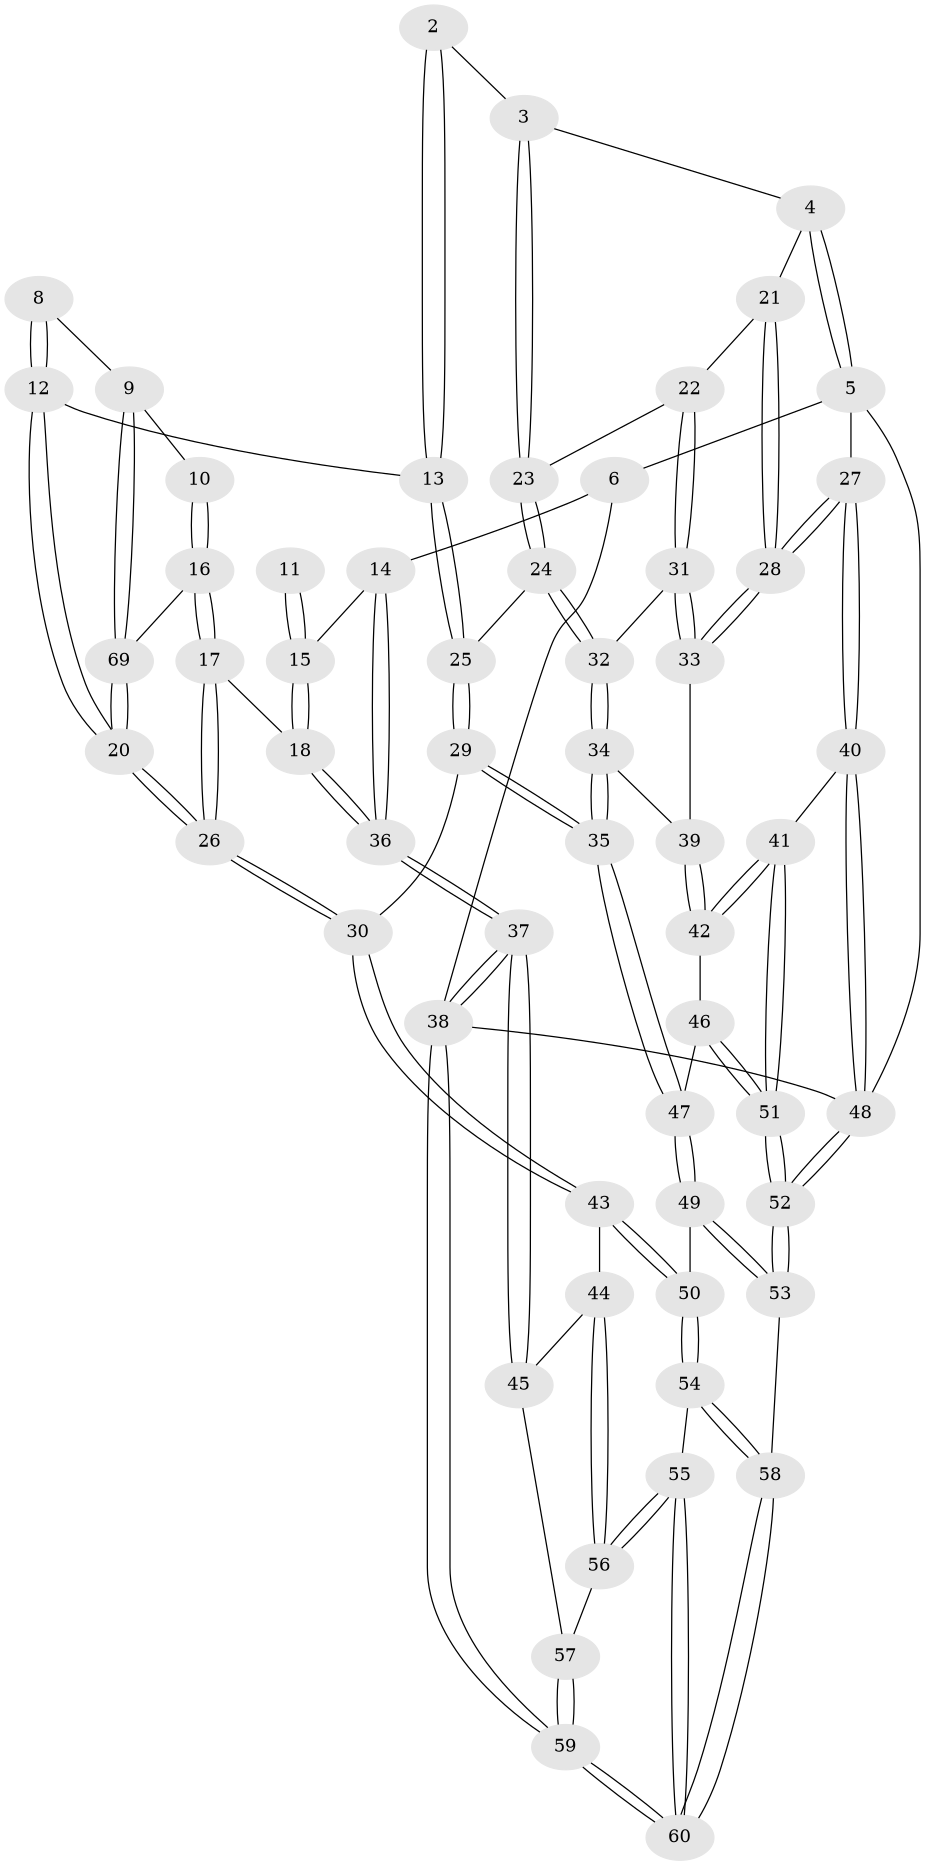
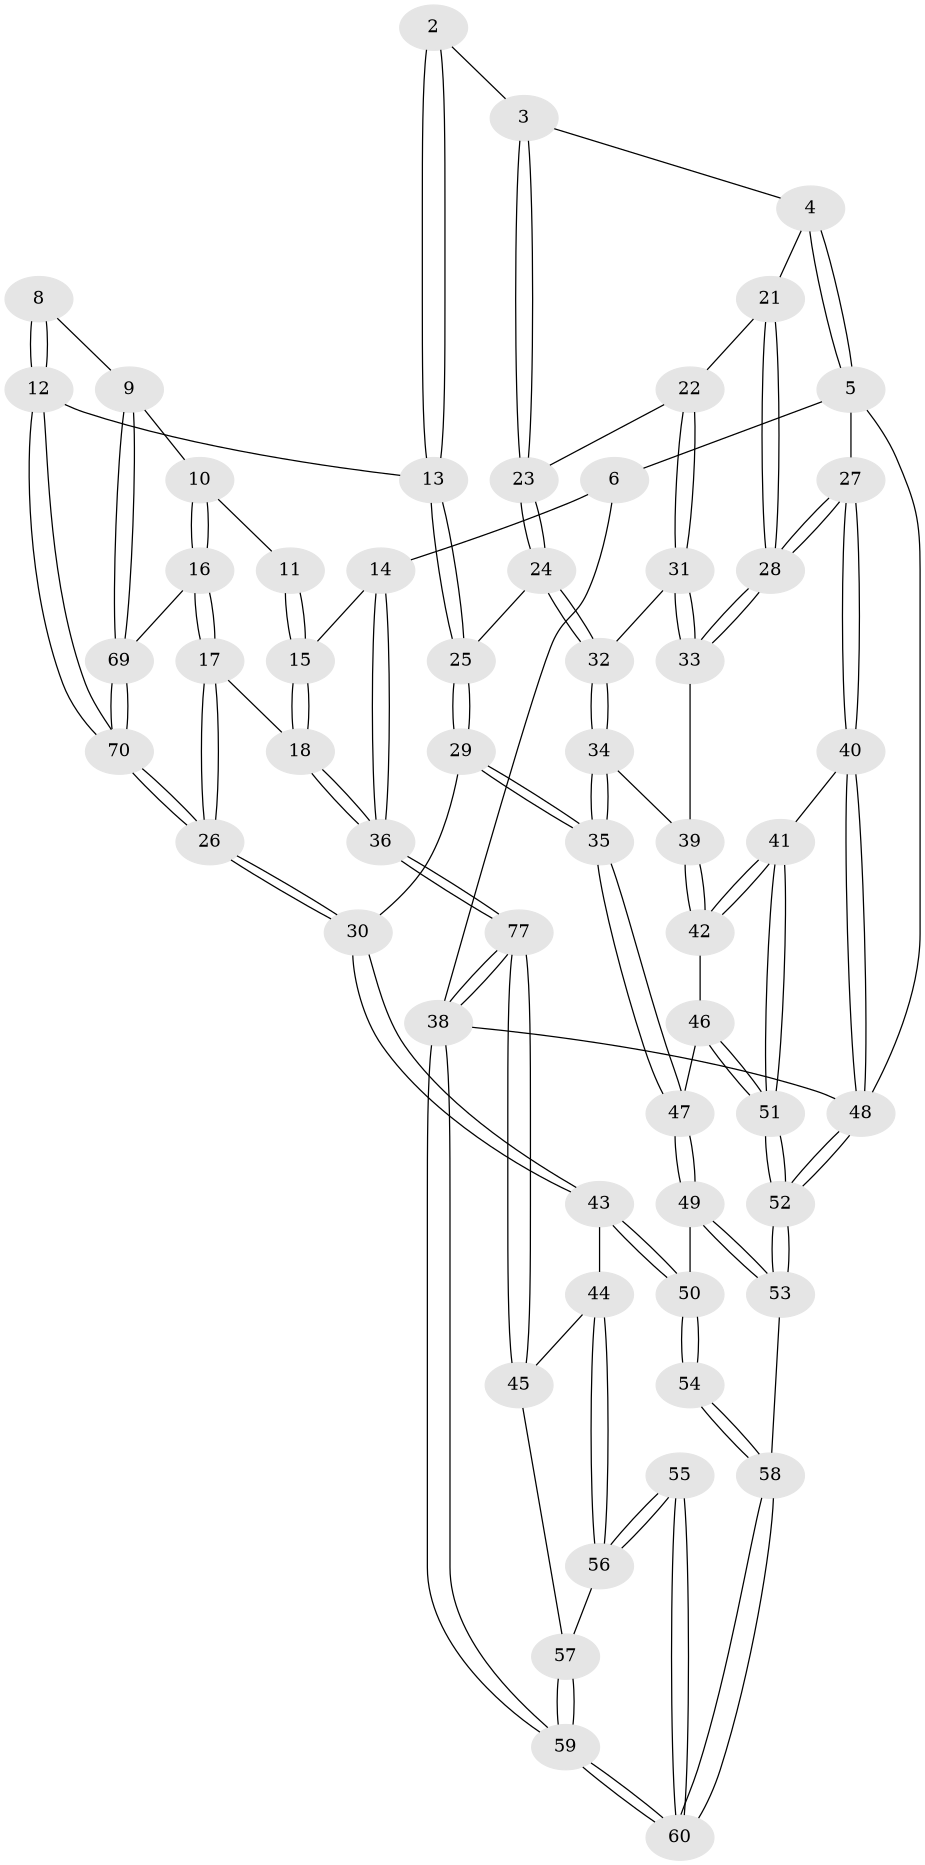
none -> (245, 525)
(119, 752) -> (119, 752)
(519, 933) -> (519, 933)
(685, 1431) -> none
